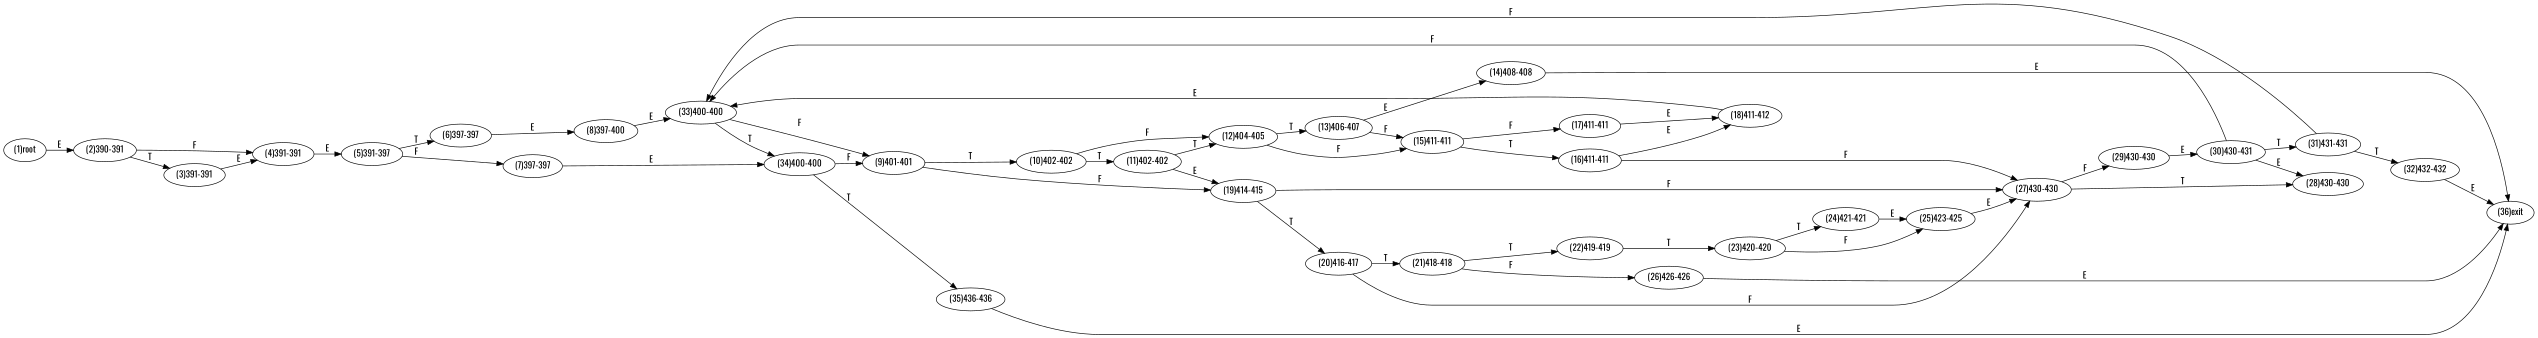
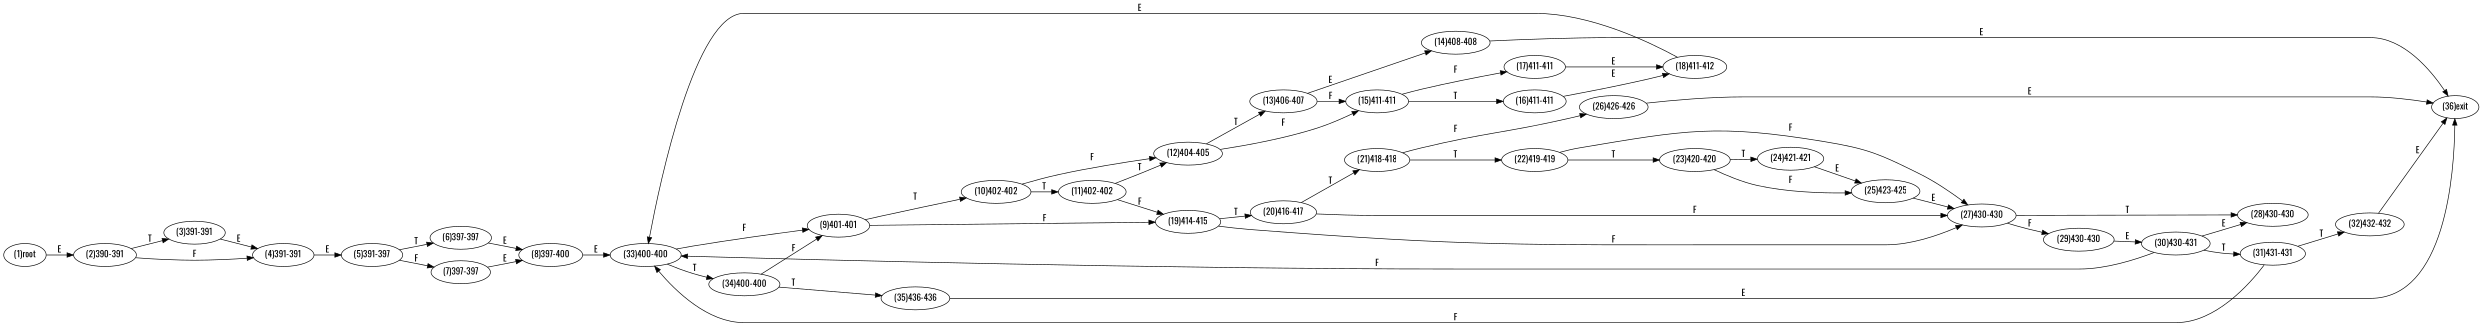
(1818, 160) -> (1767, 134)
(660, 165) -> (502, 264)
(1195, 172) -> (1140, 202)
